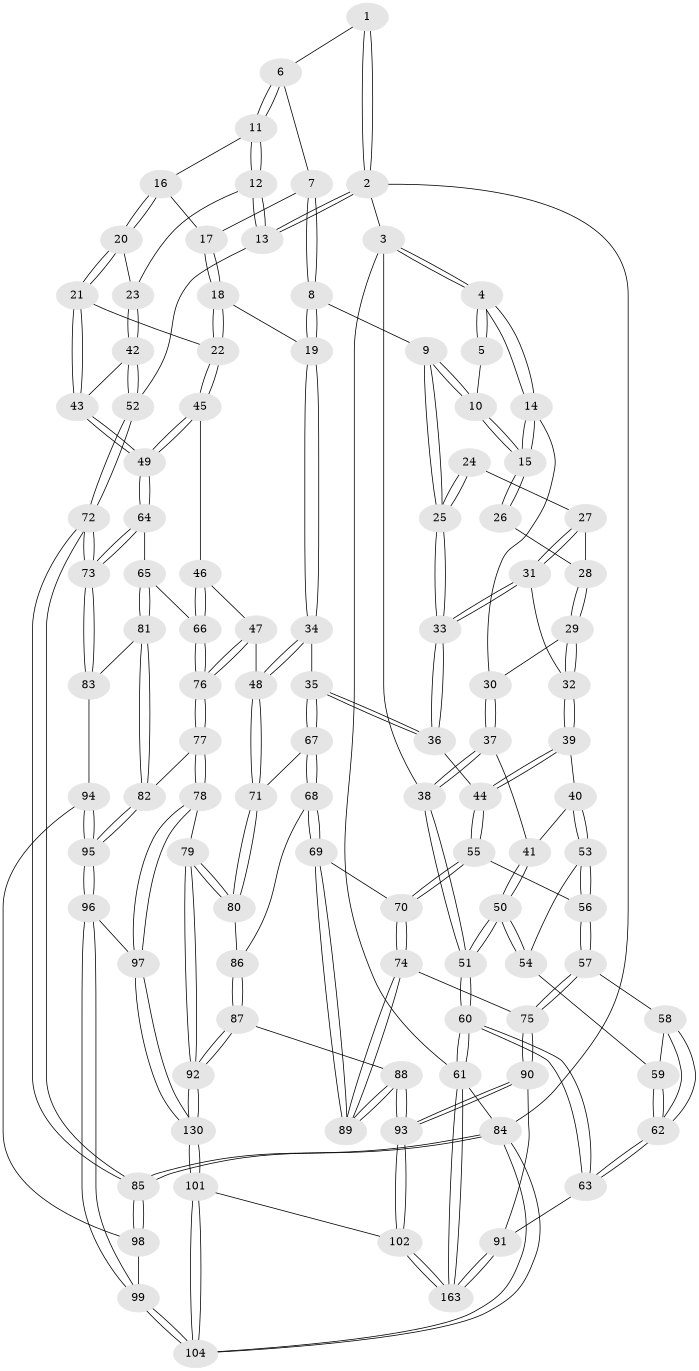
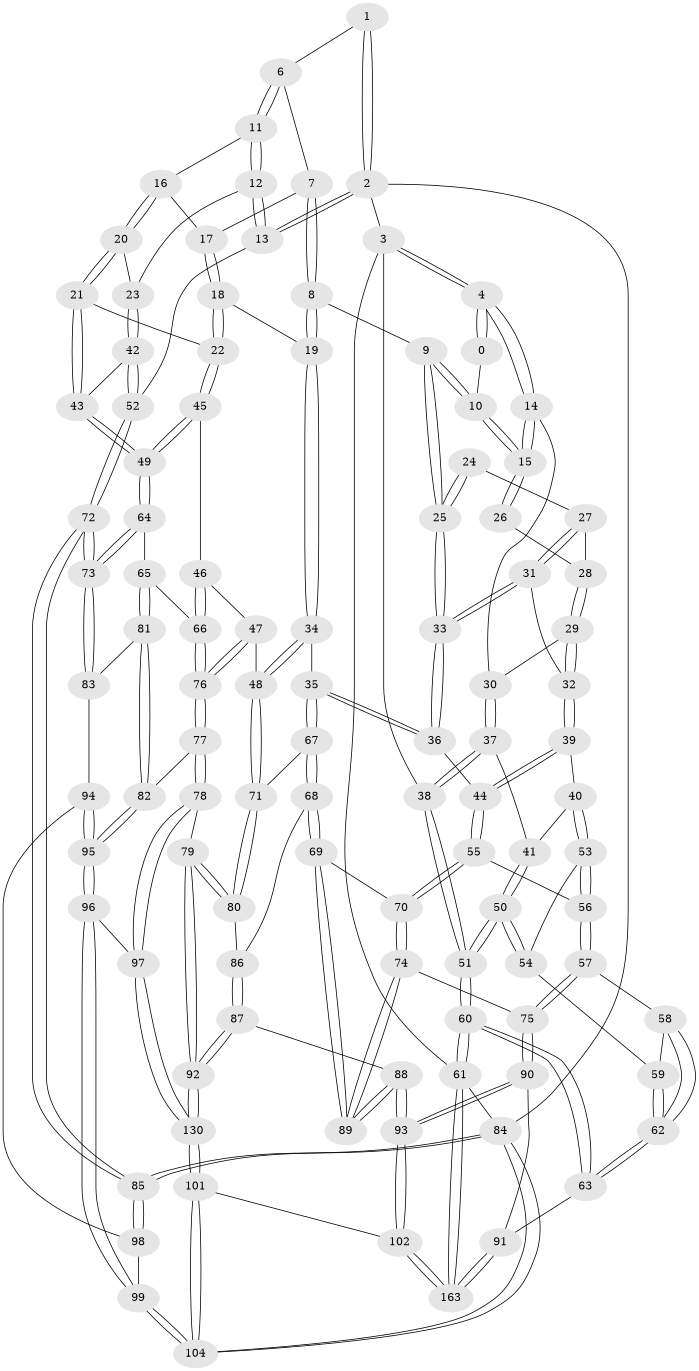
(482, 351) -> (482, 351)
